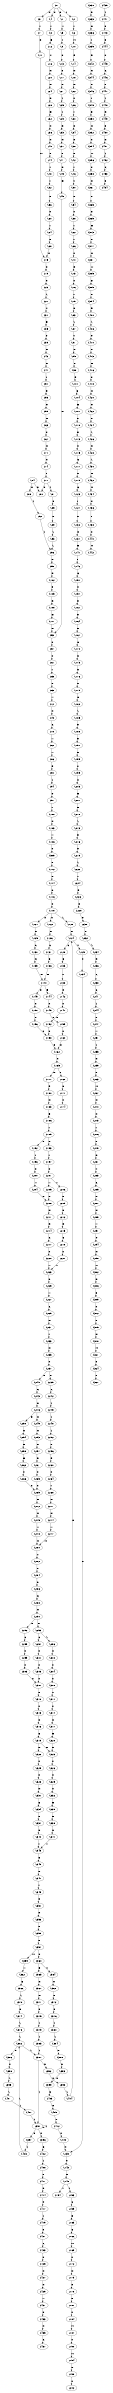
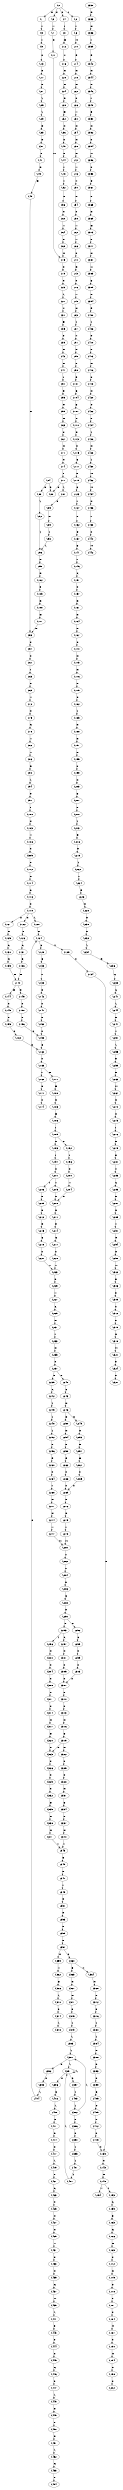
(19, 2036) -> none
none -> (54, 2298)
